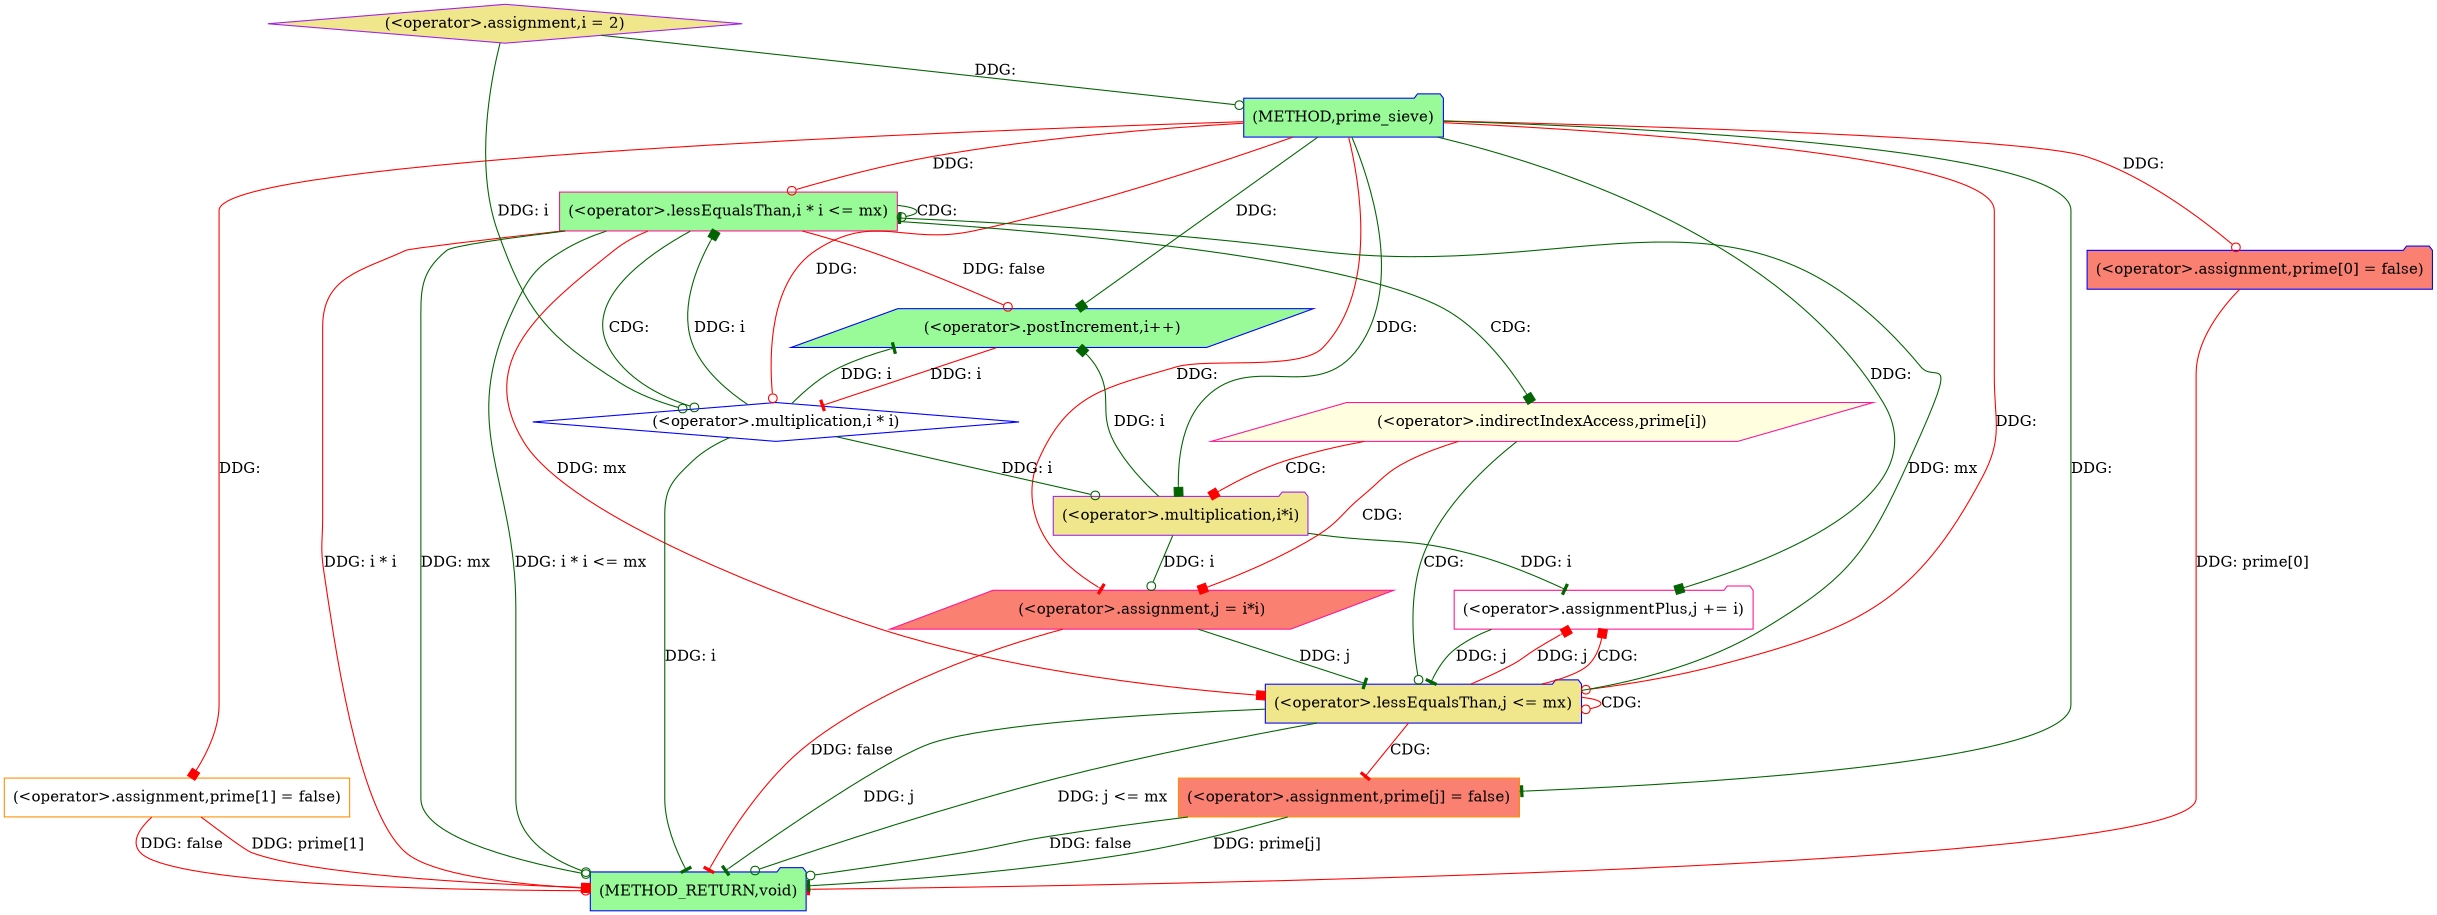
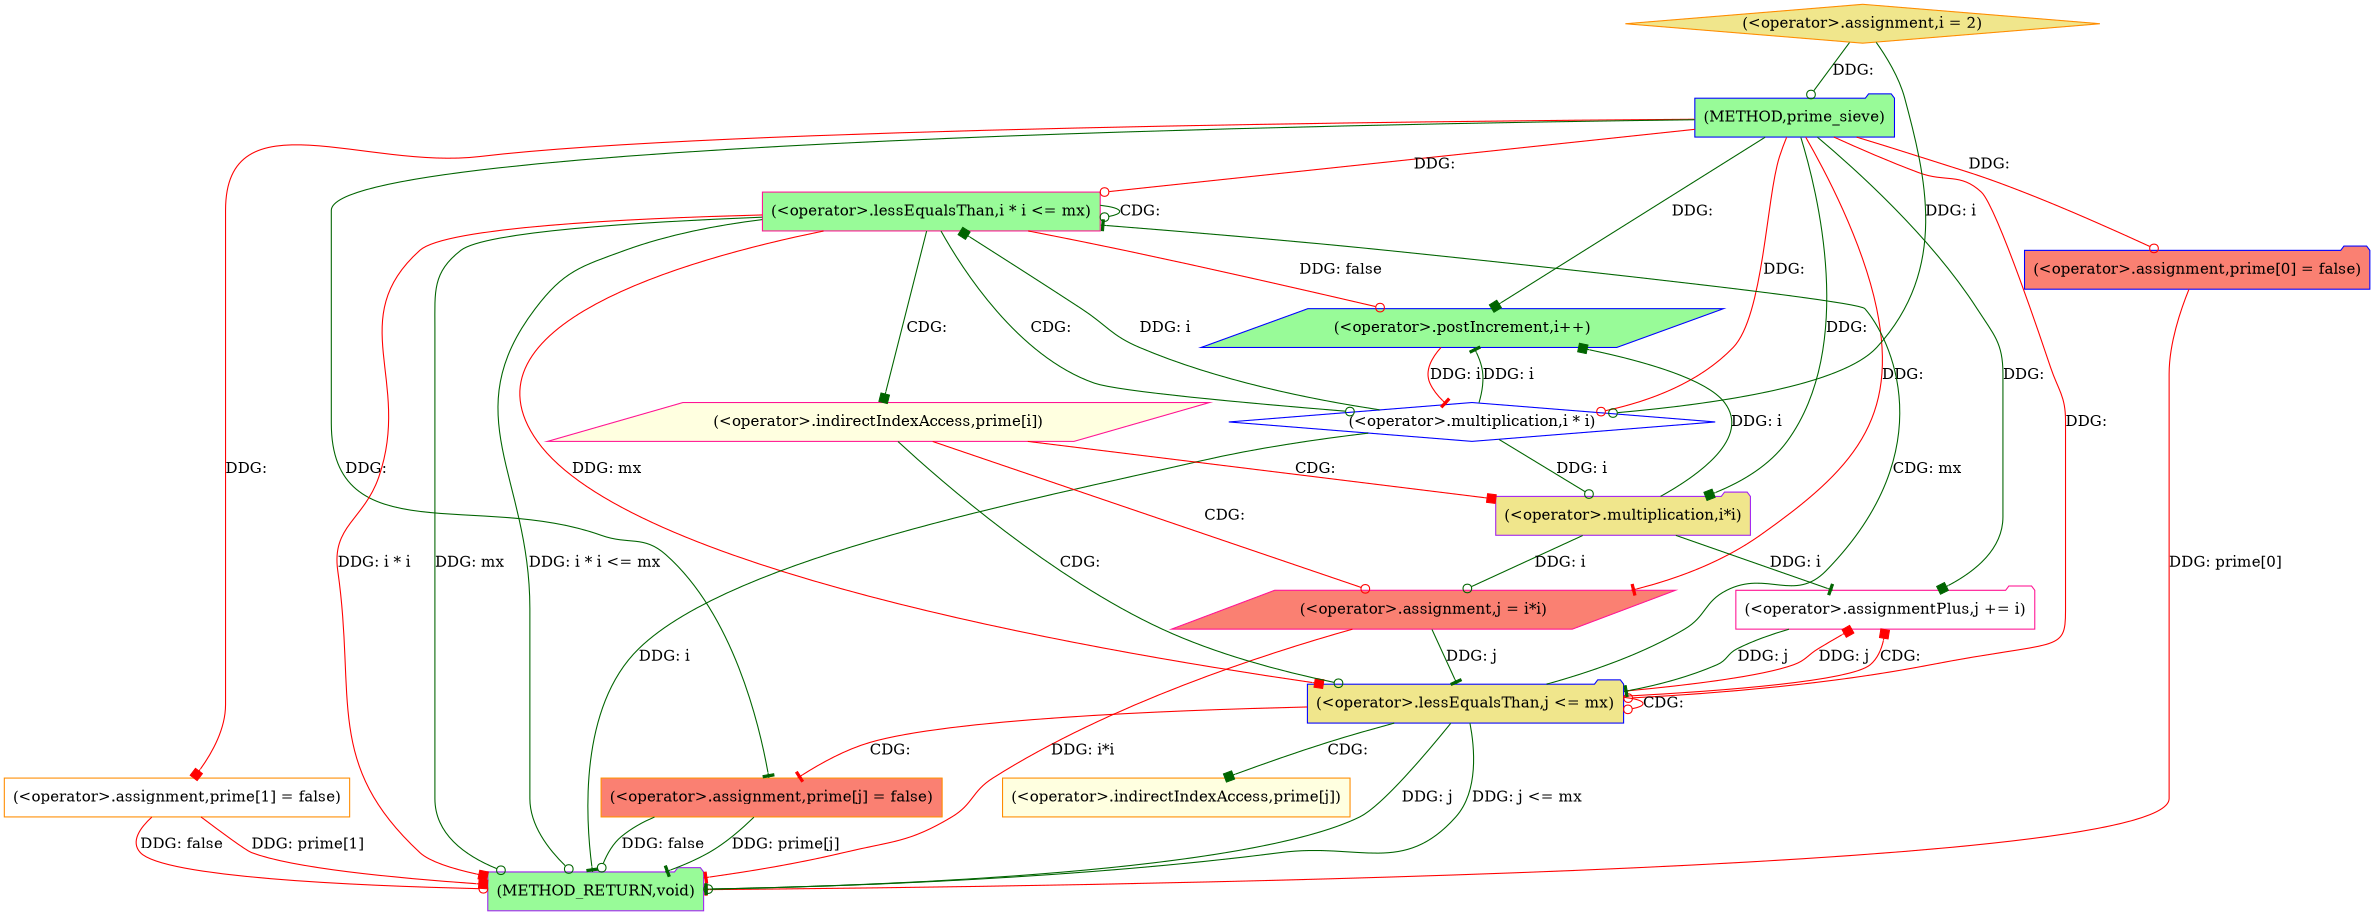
(505, 24) -> (1863, 24)
(1943, 469) -> (1927, 469)
(1338, 520) -> (1147, 514)
(852, 751) -> (1083, 751)
none -> (1176, 798)
(698, 891) -> (596, 891)
